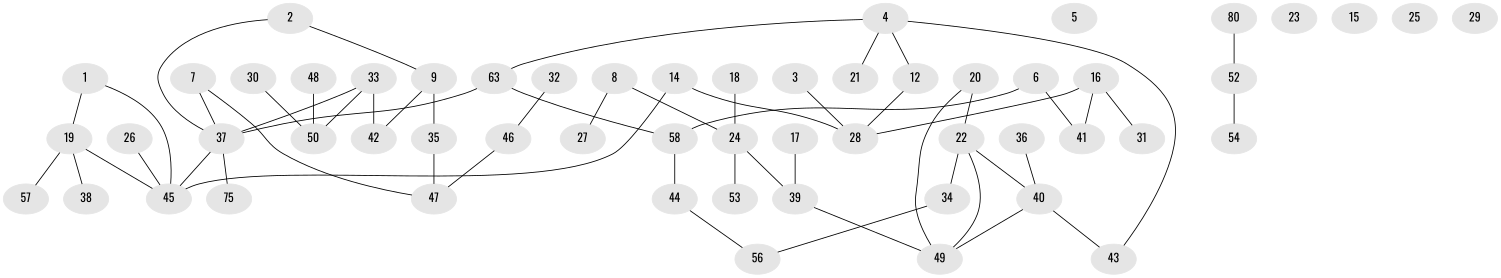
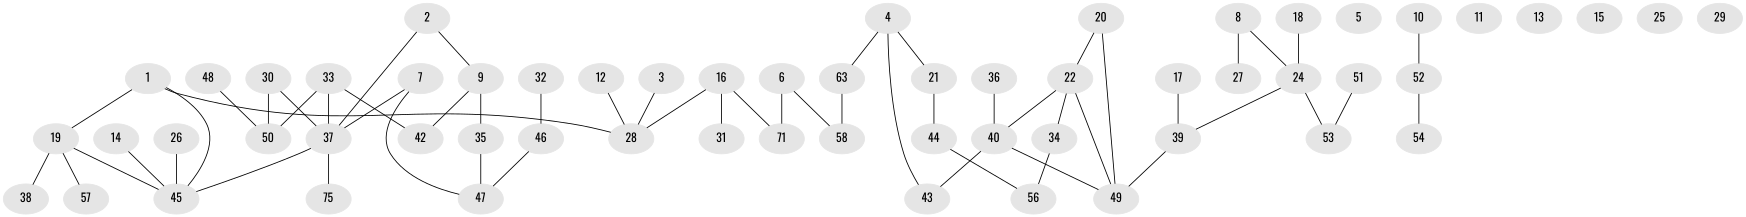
(1234, 18) -> (1419, 18)
(1294, 18) -> (1539, 18)
none -> (1479, 18)
(901, 49) -> none
none -> (1359, 79)
(758, 107) -> (410, 114)
(360, 113) -> (295, 105)
(1082, 139) -> (782, 139)
(675, 169) -> (934, 109)
